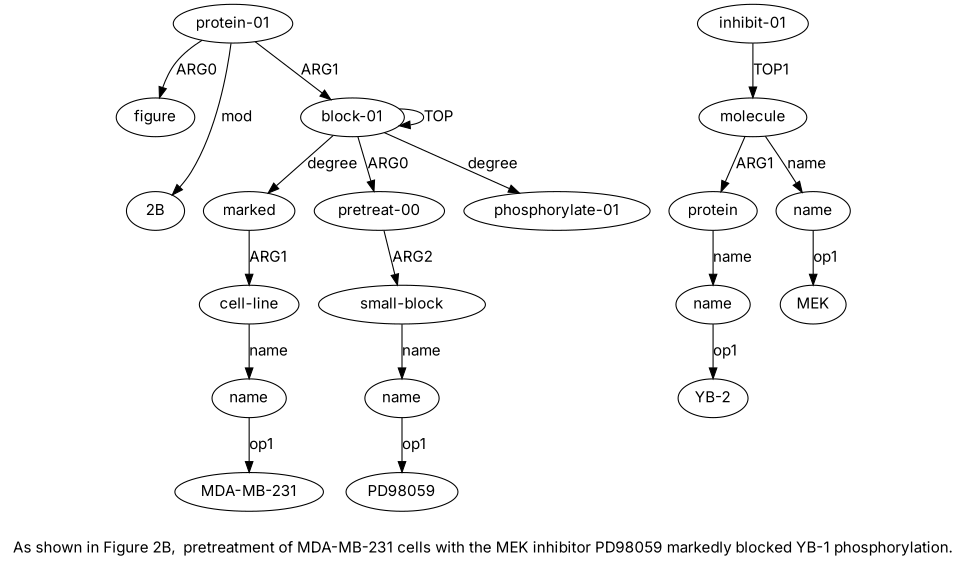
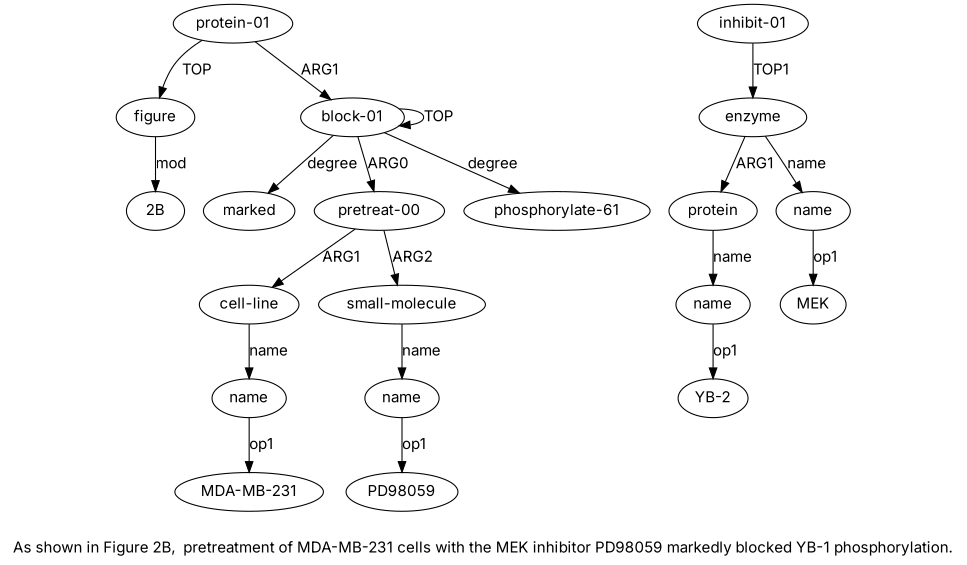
(197, 71) -> (197, 71)
(753, 117) -> (753, 117)
(215, 119) -> (156, 159)
(557, 211) -> (557, 211)
(249, 252) -> (318, 255)
(402, 305) -> (402, 305)
